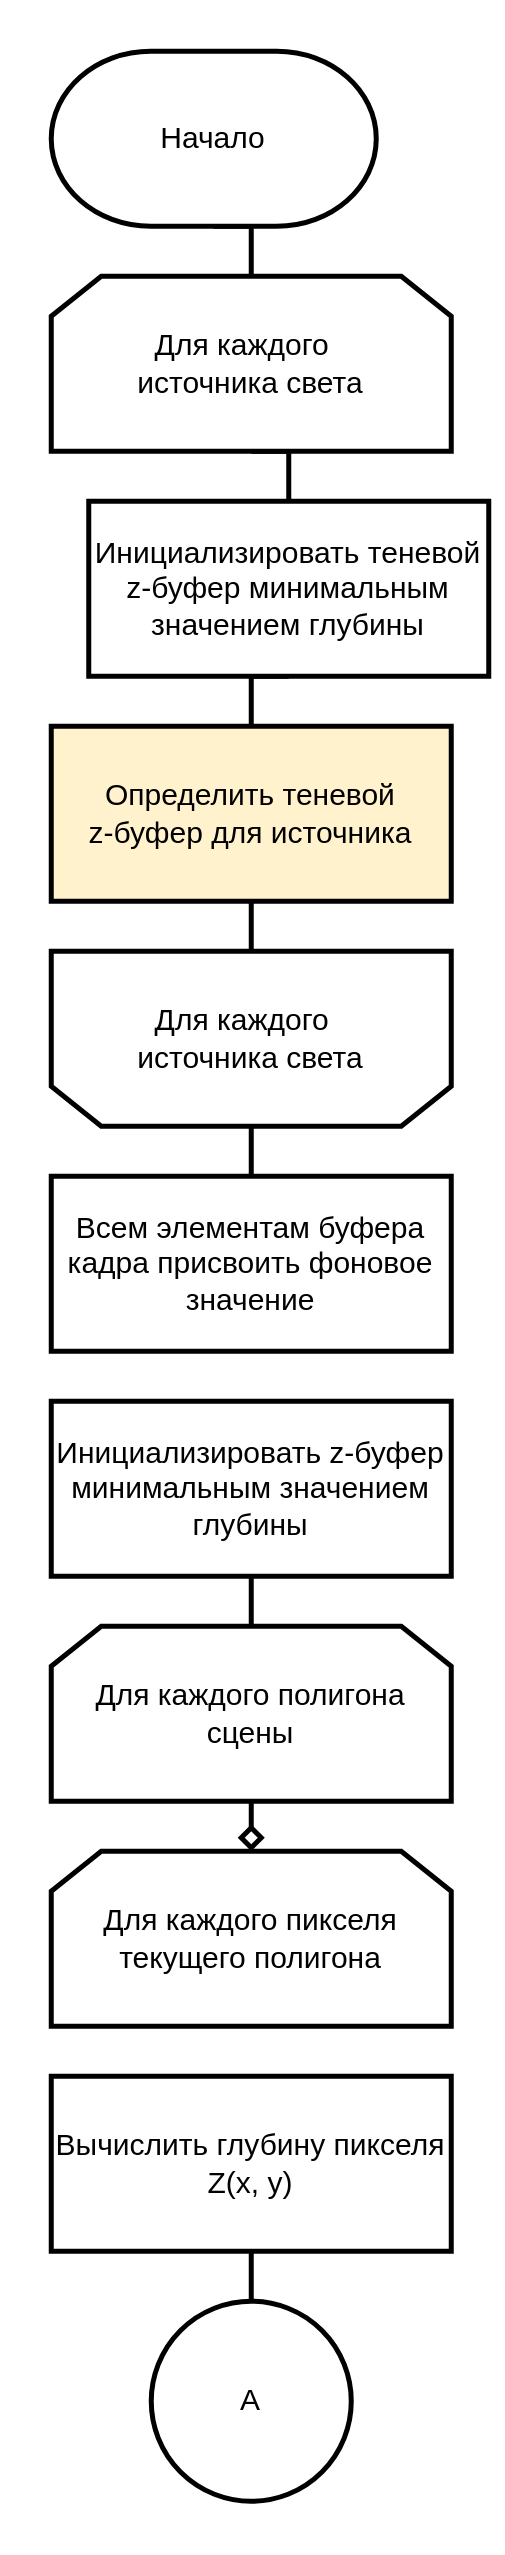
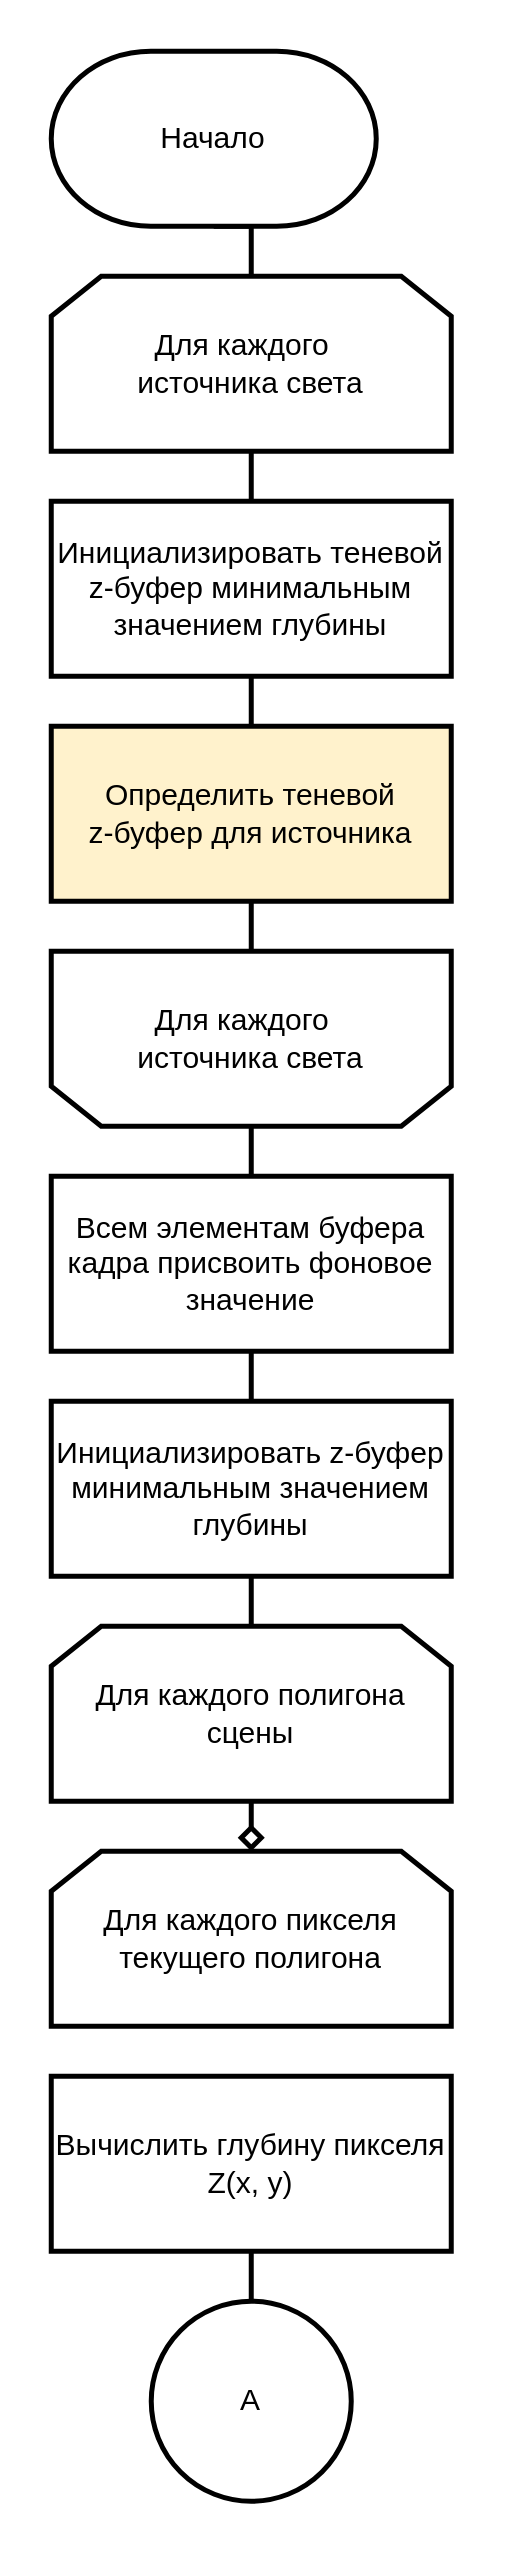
(289, 589) -> (251, 589)
none -> (251, 1376)
